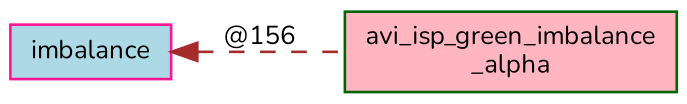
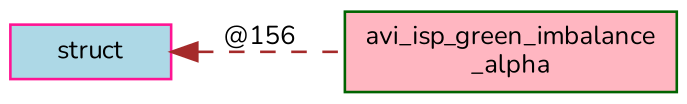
(91, 52) -> (91, 52)
